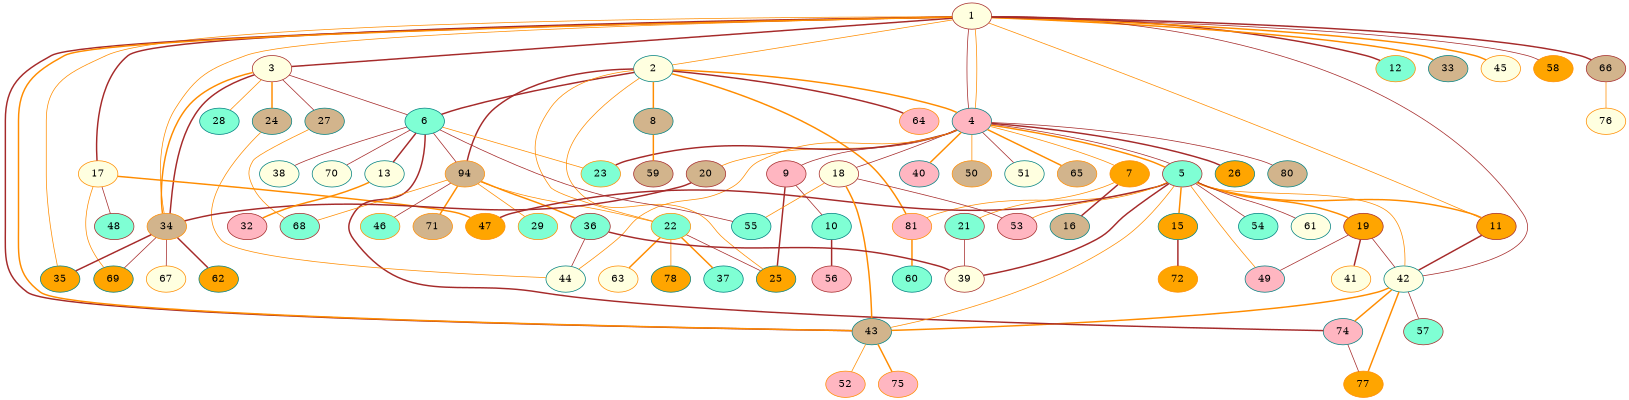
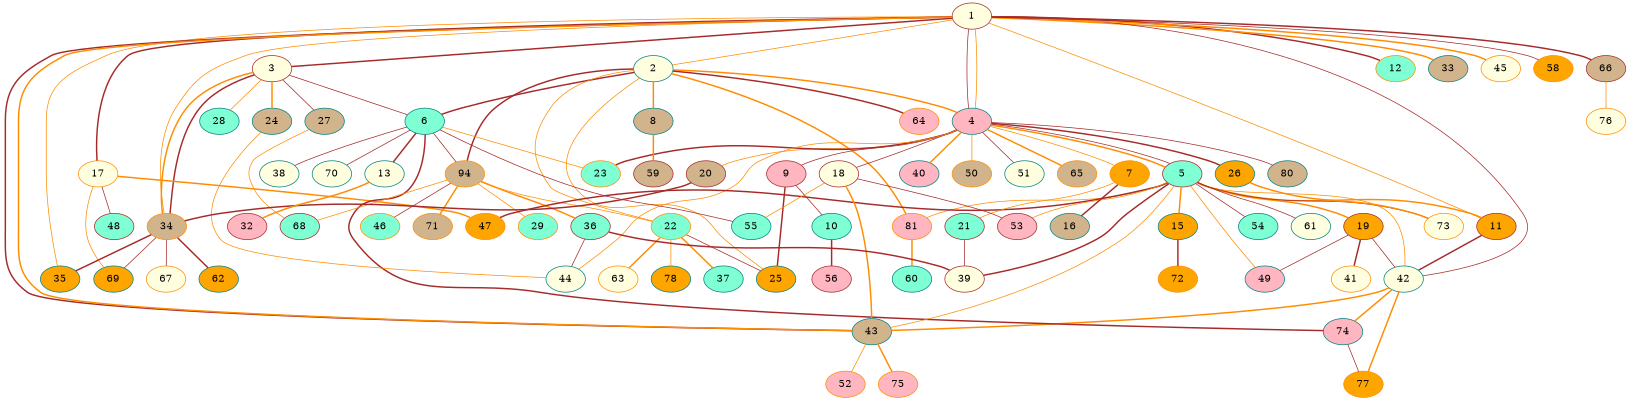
none -> (1444, 226)
(1423, 332) -> none
